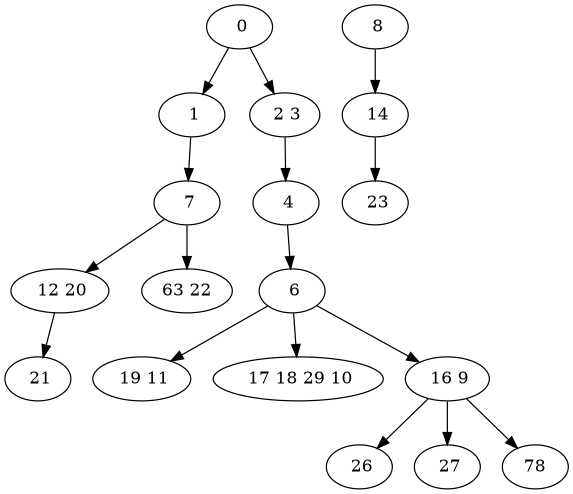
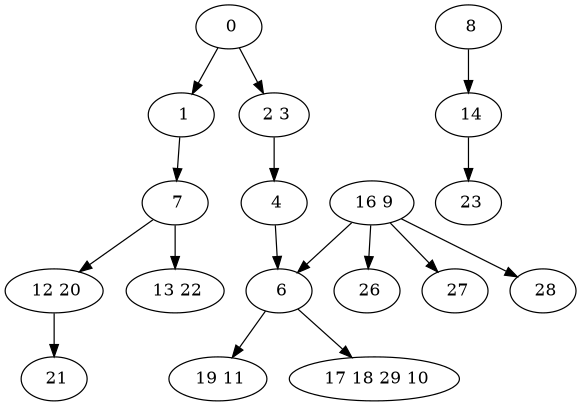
(187, 291) -> (175, 291)
(362, 331) -> (329, 243)
(535, 467) -> (543, 291)
